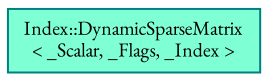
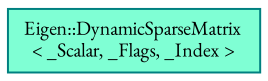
(134, 41) -> (134, 41)
